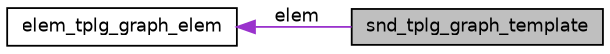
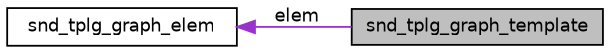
(122, 27) -> (122, 27)
